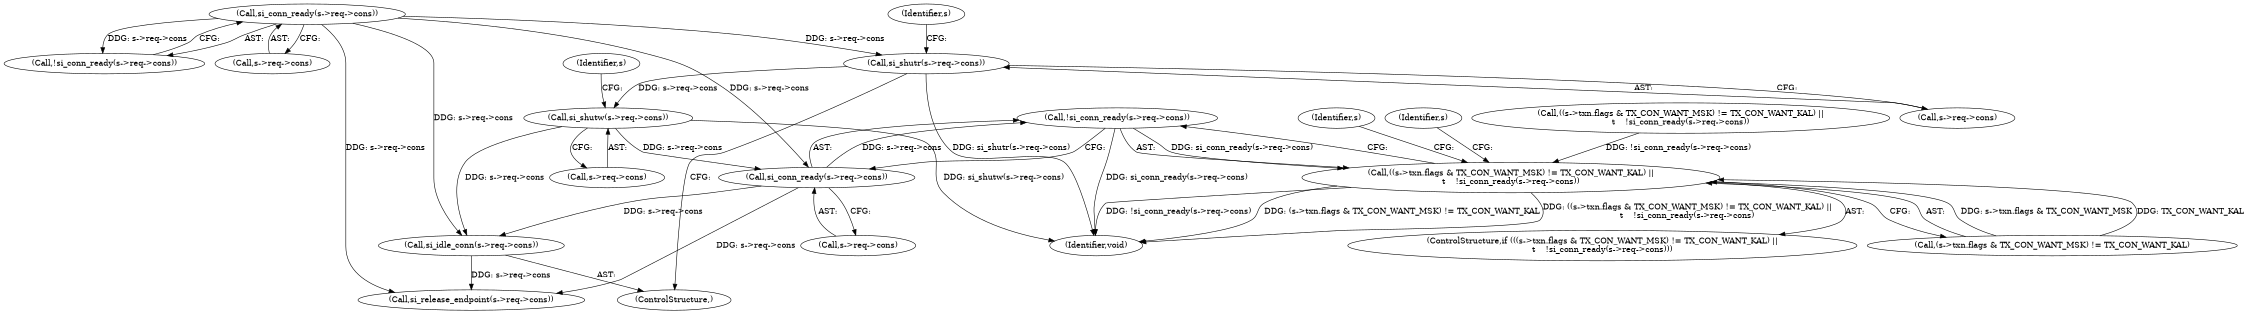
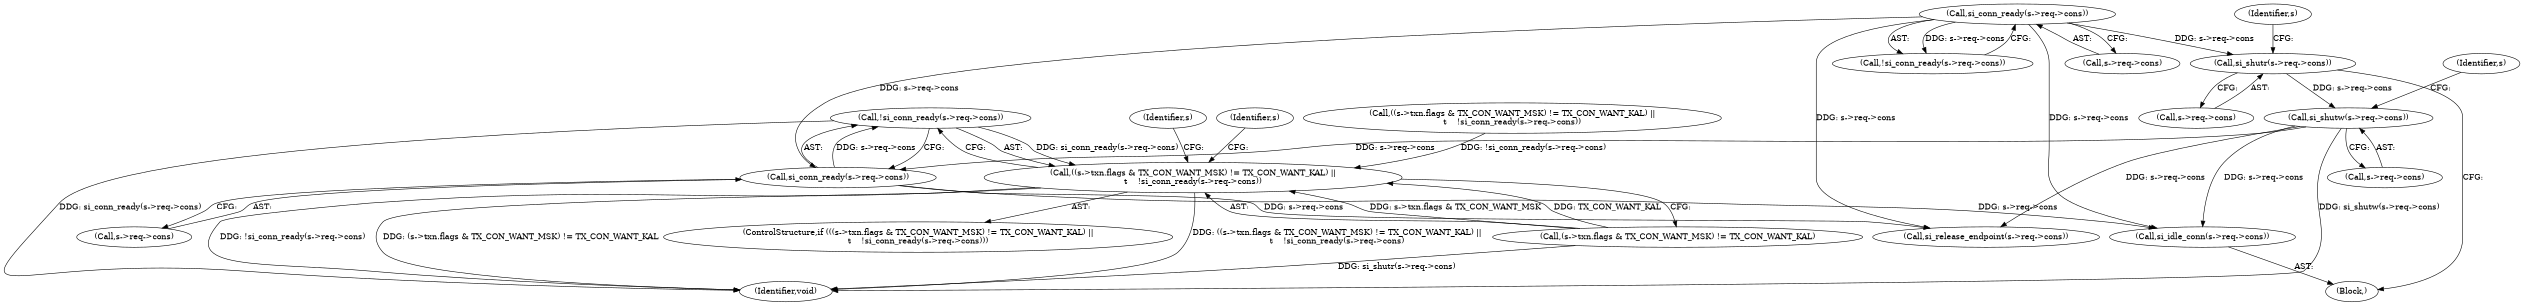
(969, 157) -> (1206, 271)
(471, 270) -> (2146, 156)
(674, 300) -> (2352, 292)
